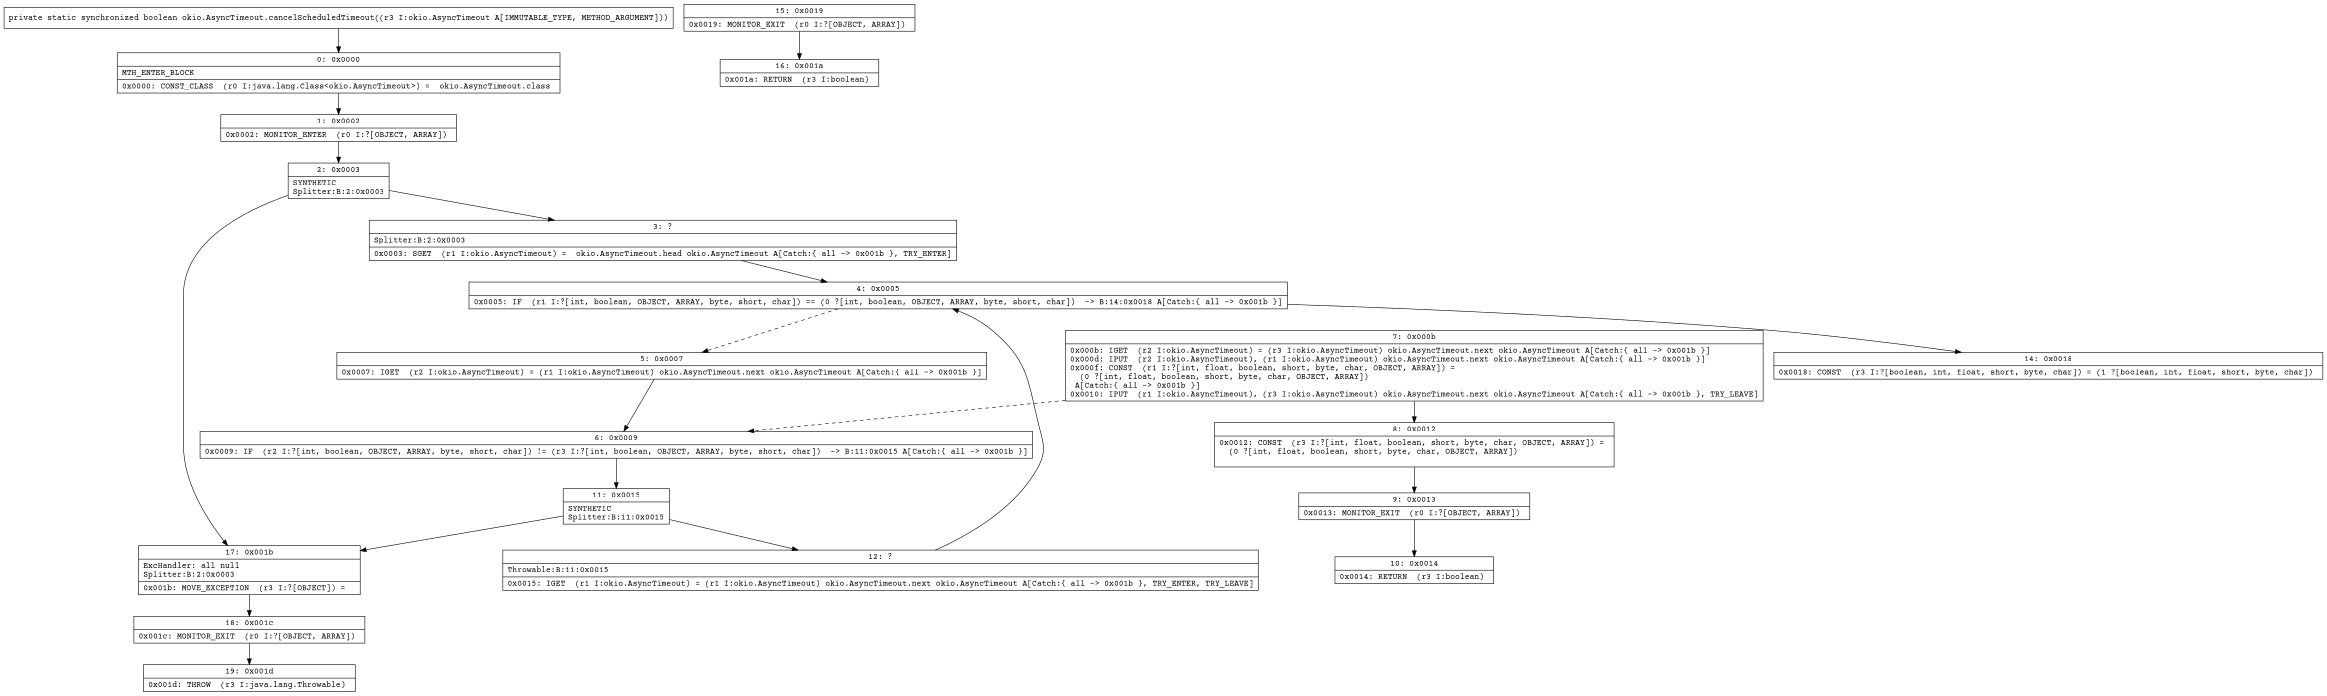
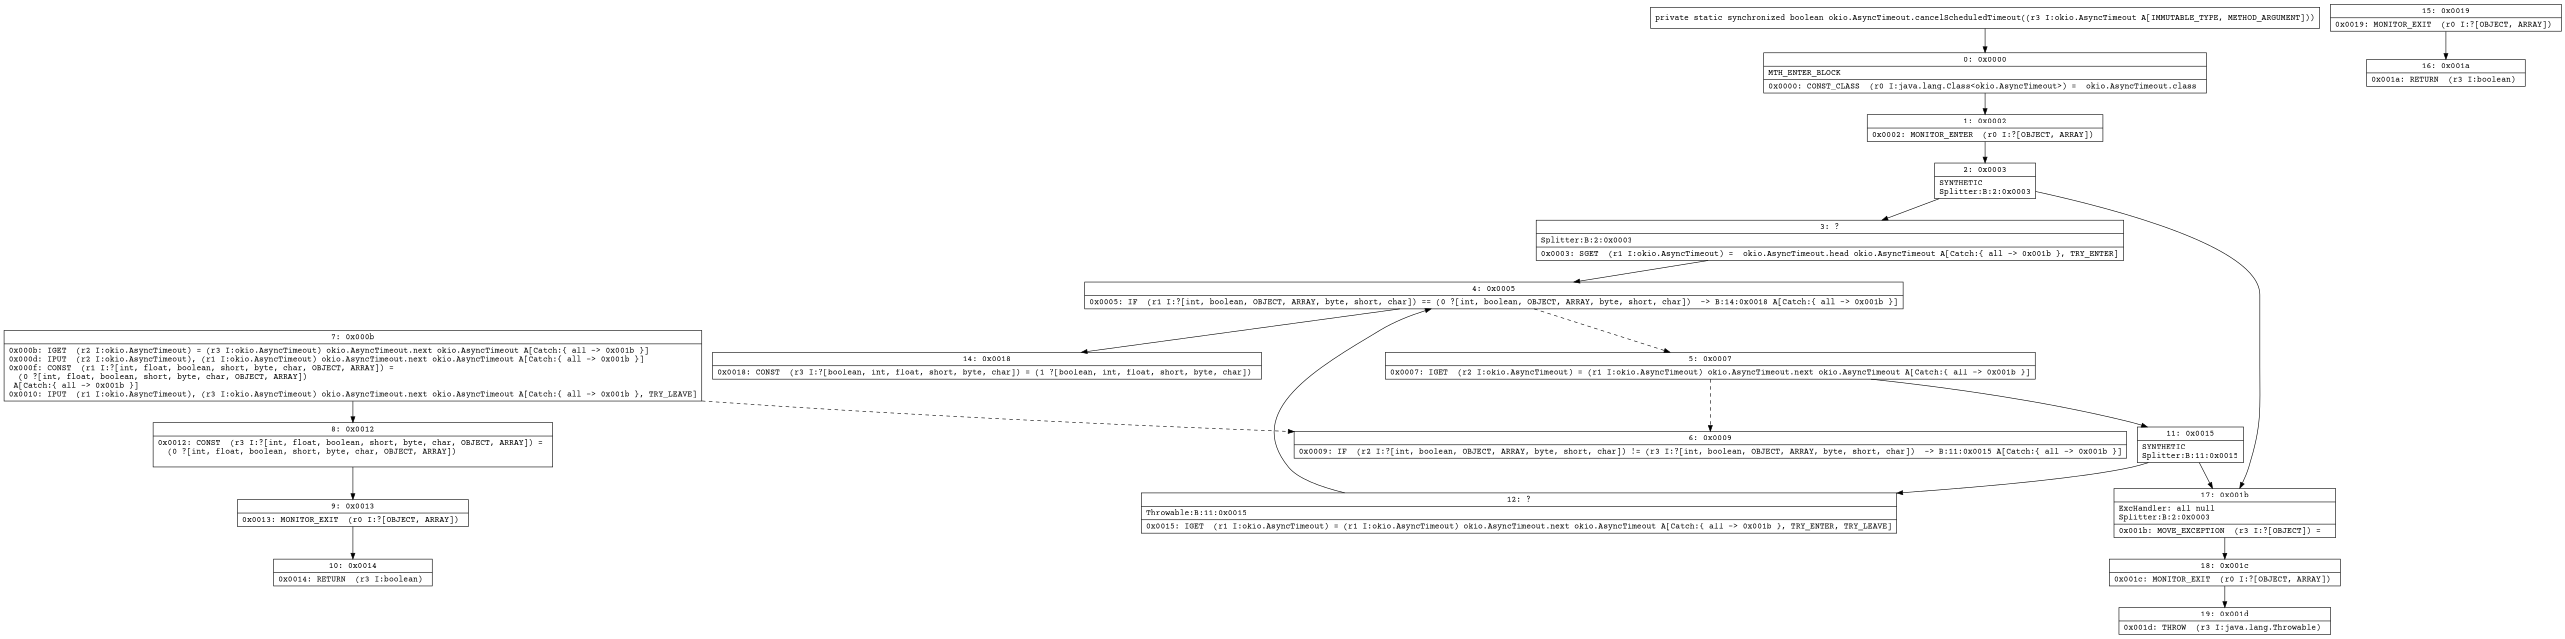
(641, 403) -> (1710, 402)
(616, 470) -> (2007, 397)
